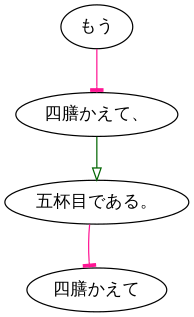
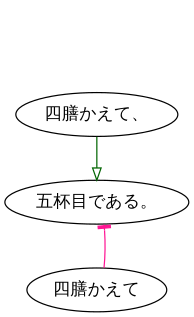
(97, 27) -> none
(89, 243) -> (105, 249)
